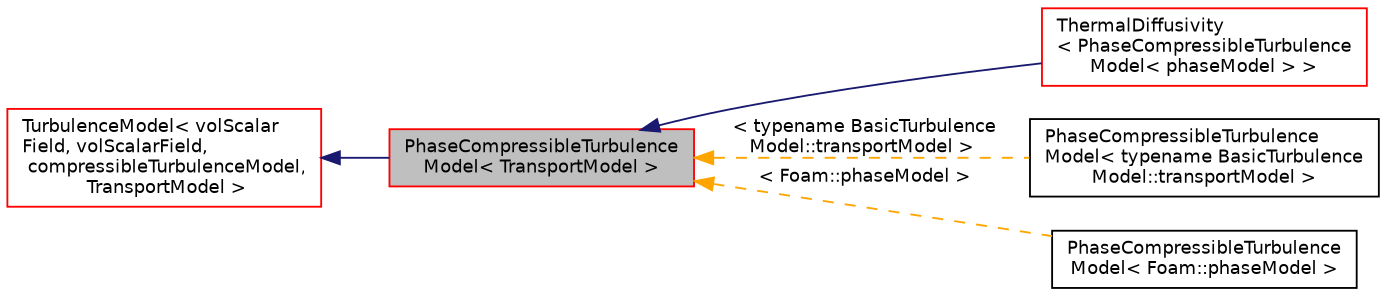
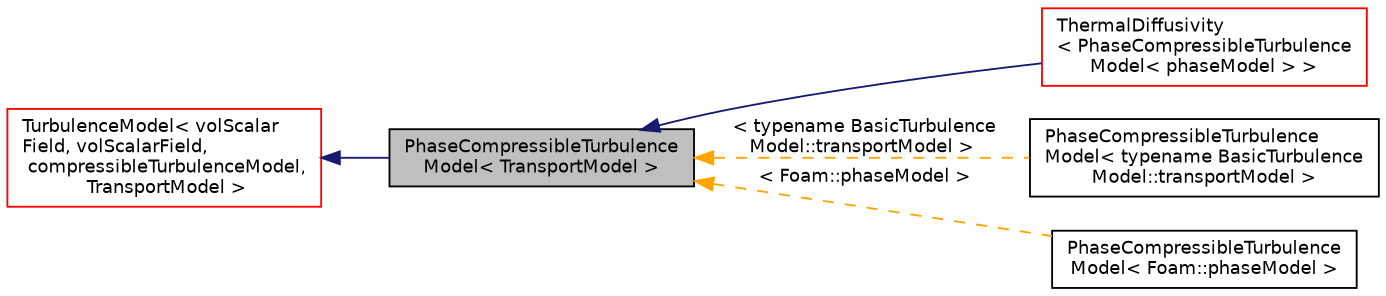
(542, 158) -> (542, 158)
